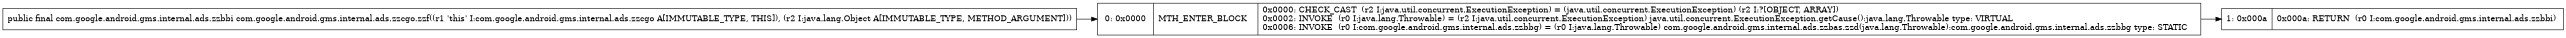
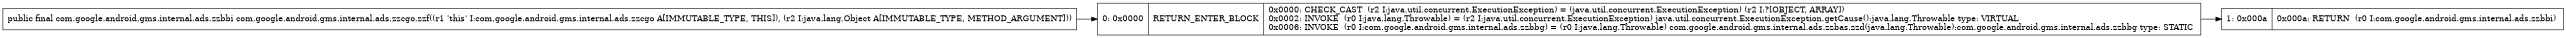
(1203, 19) -> (1206, 19)
